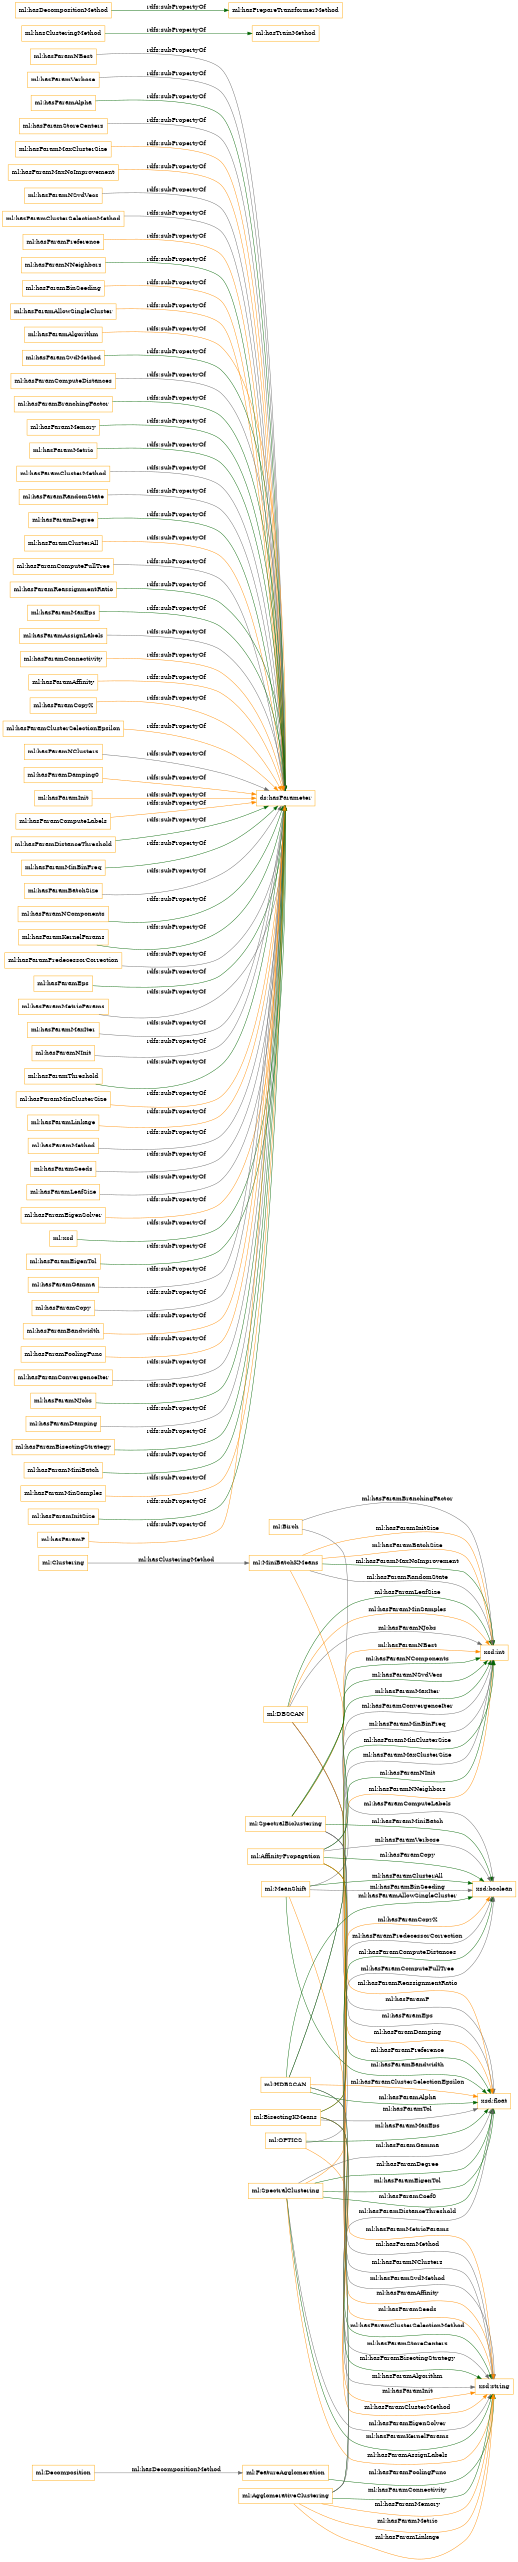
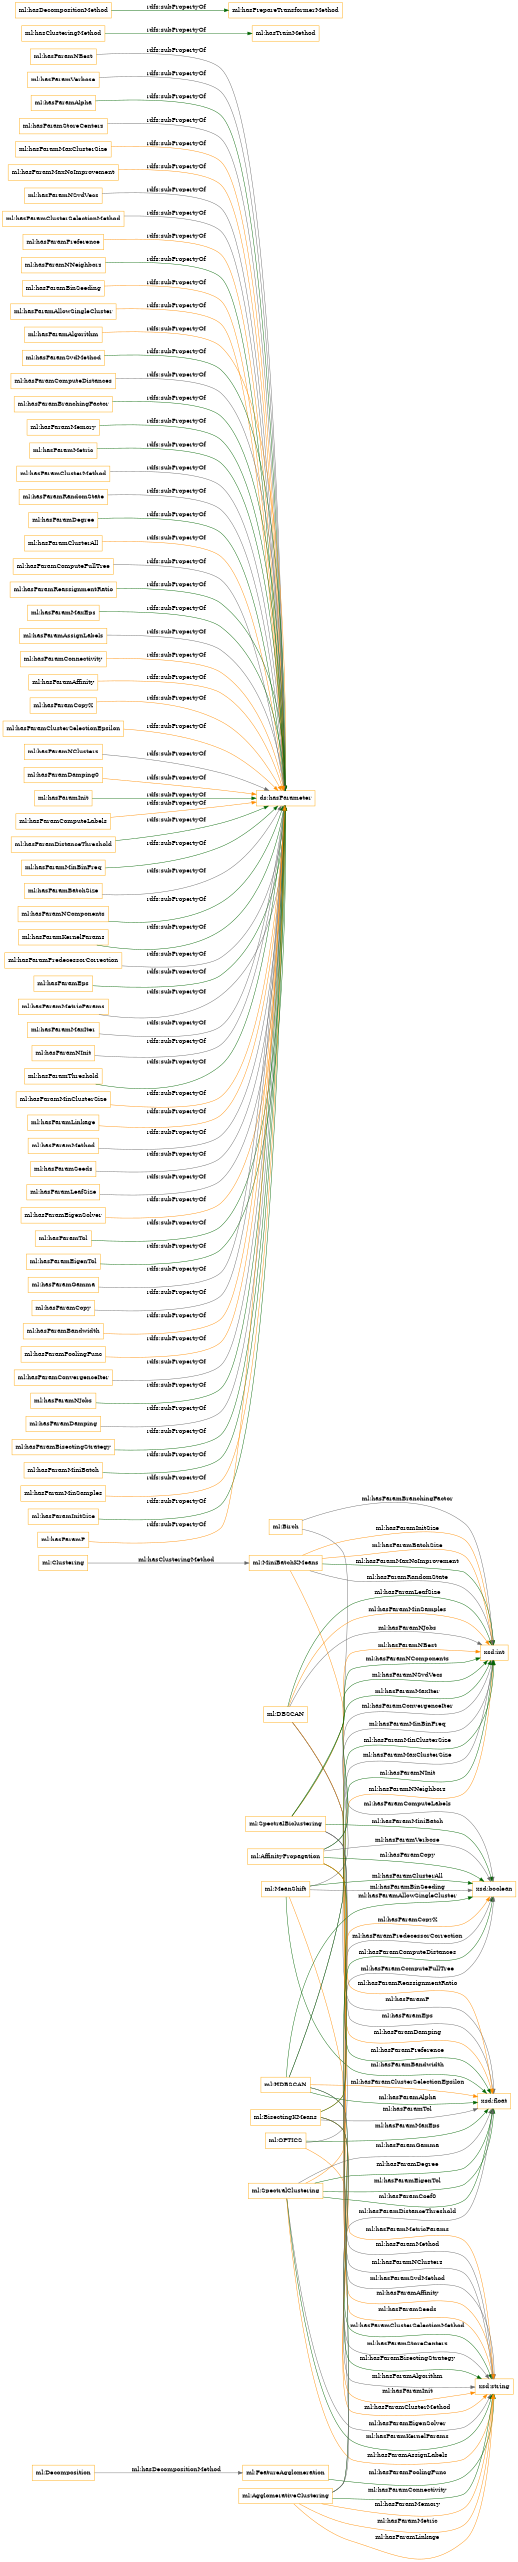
(172, 798) -> (172, 798)
(63, 1239) -> (63, 1239)
